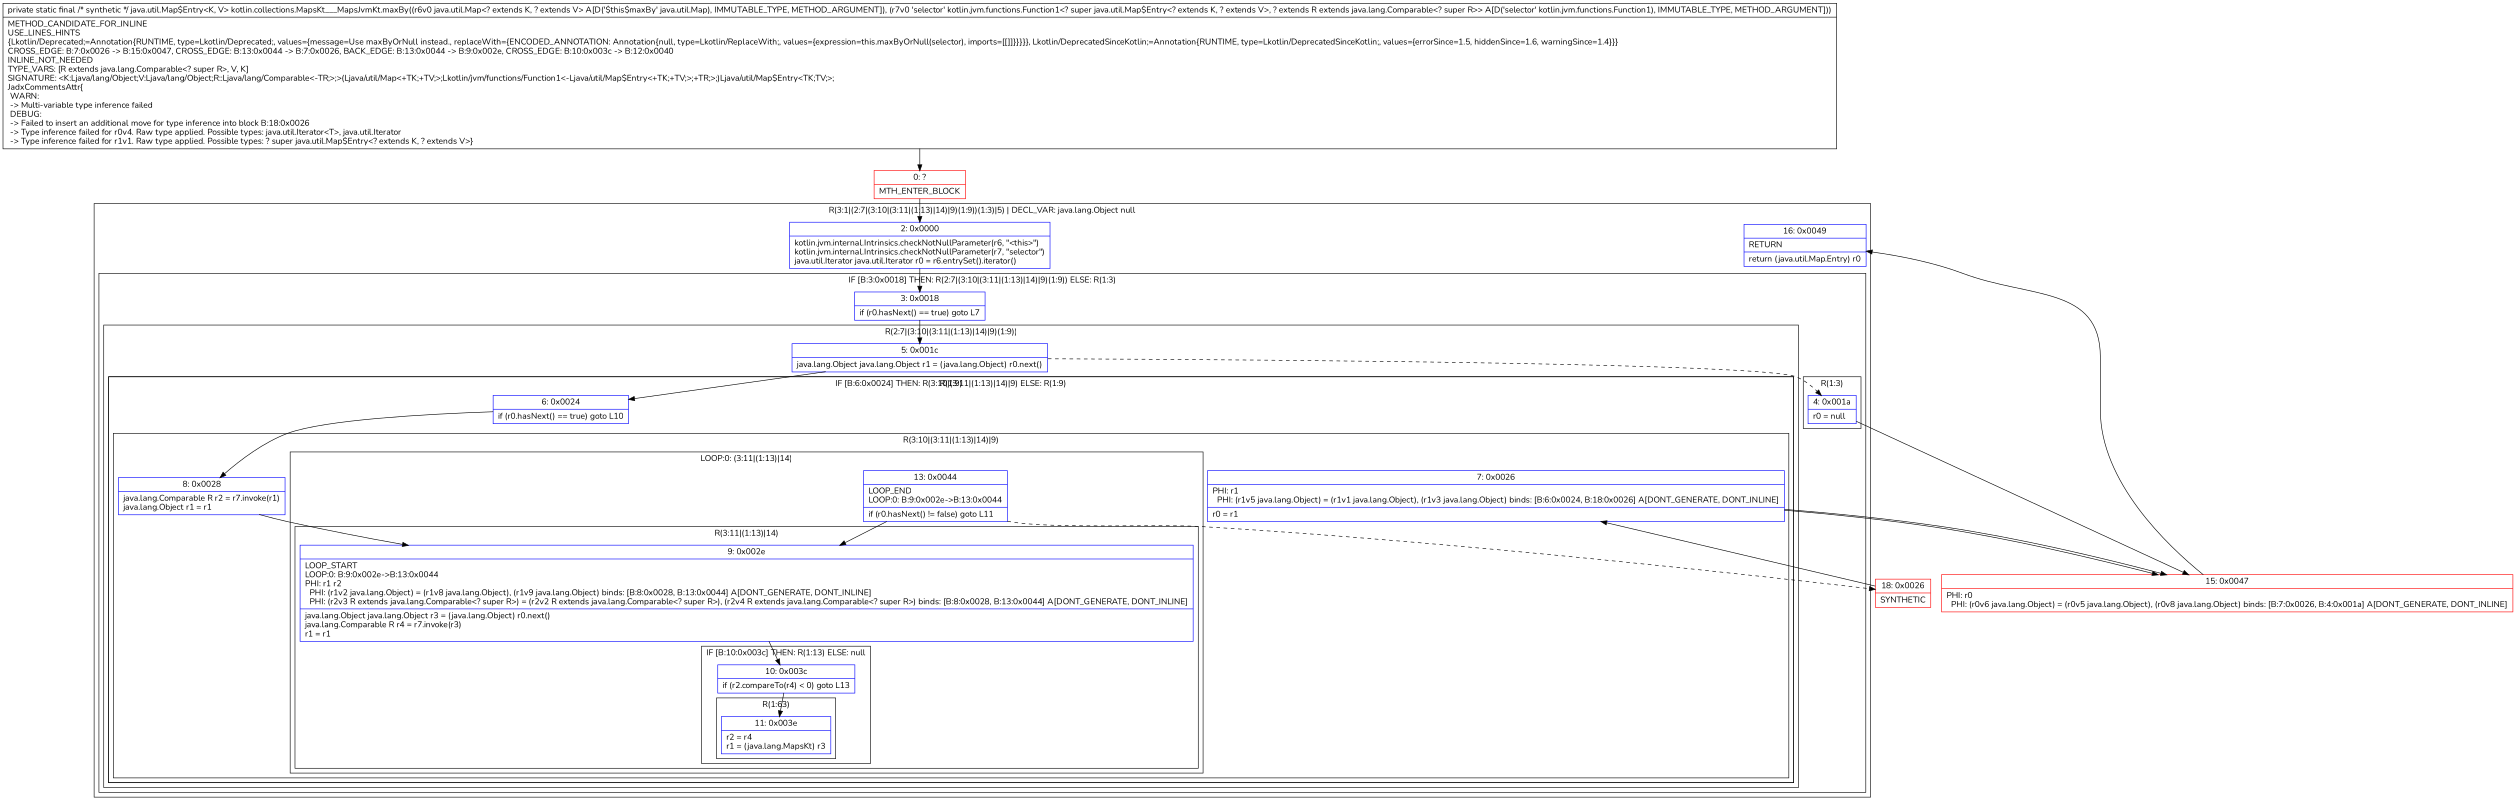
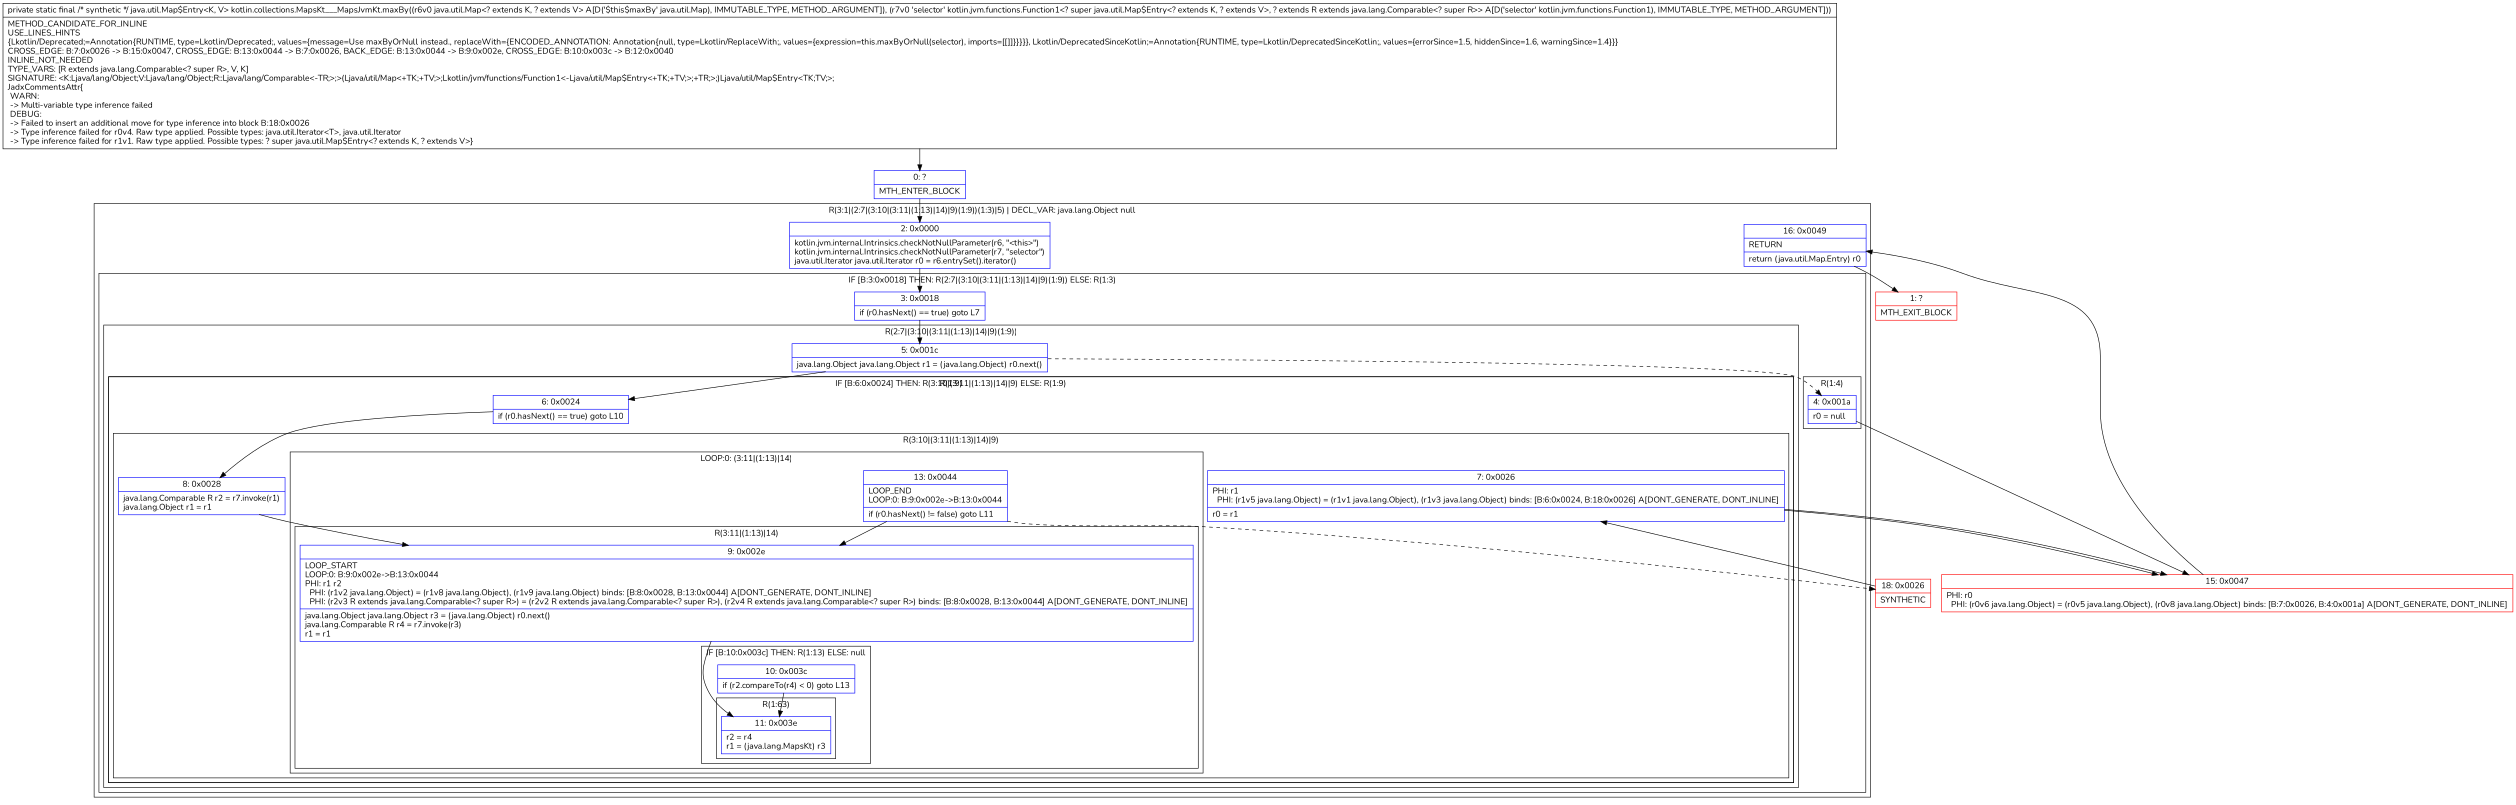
(920, 185) -> (920, 185)
none -> (1916, 306)
(1832, 384) -> (1832, 384)
(773, 650) -> (706, 685)
